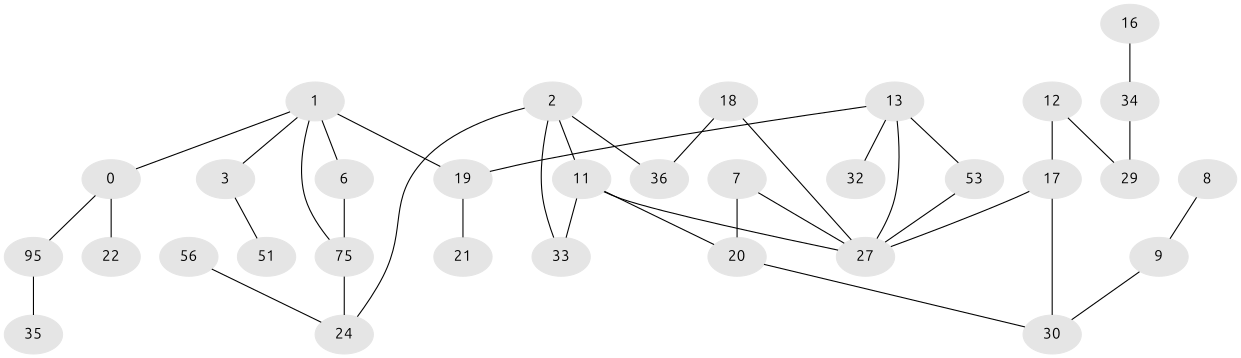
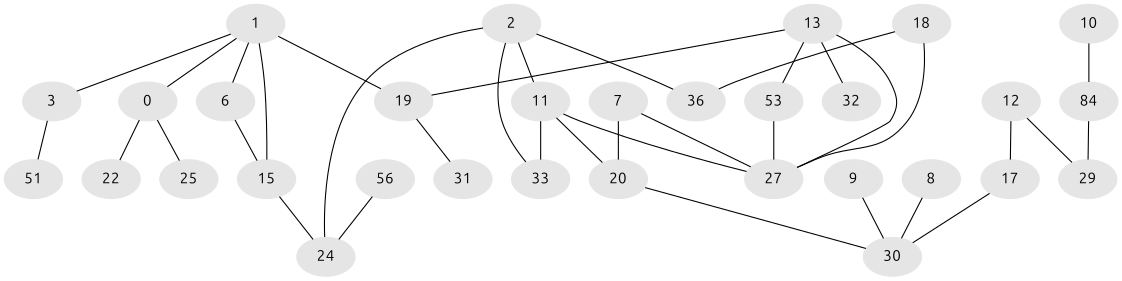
(1130, 24) -> (1089, 24)
(1130, 101) -> (1089, 101)
(1183, 218) -> (912, 218)
(961, 220) -> none
(33, 257) -> (189, 179)
(344, 257) -> (267, 179)
(463, 257) -> (463, 179)
(33, 335) -> none
